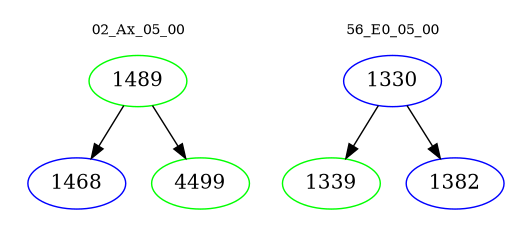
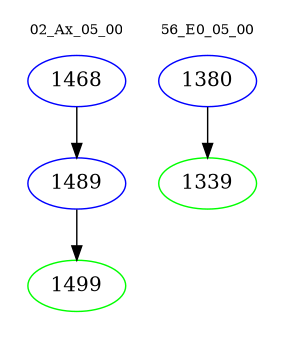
(138, 81) -> (77, 183)
(393, 81) -> (208, 81)
(111, 126) -> (77, 125)
(201, 183) -> (77, 286)
(455, 183) -> none
